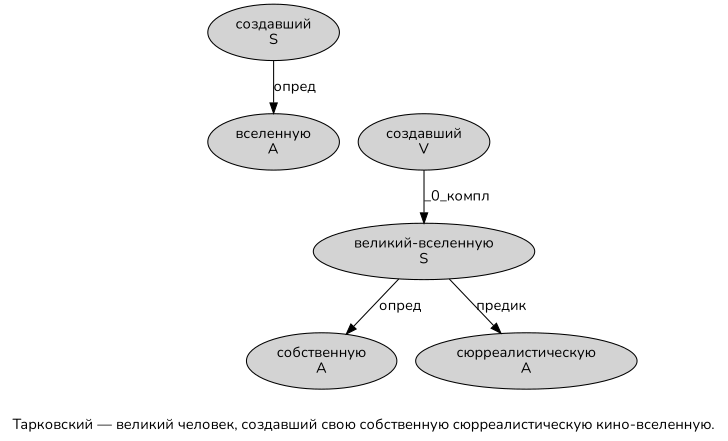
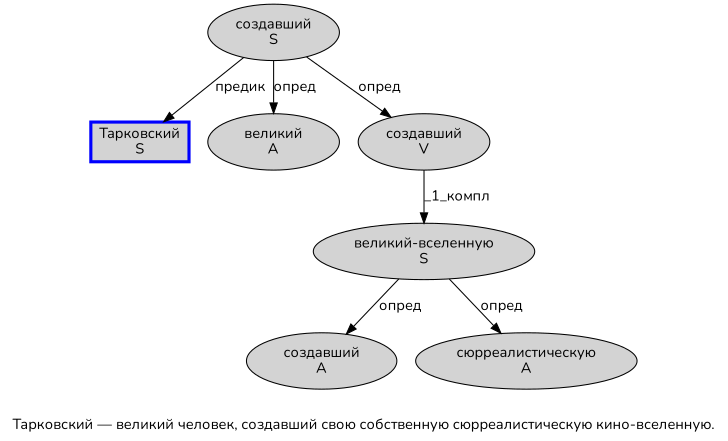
none -> (345, 84)
none -> (140, 142)
(274, 142) -> (274, 142)
(457, 197) -> (457, 197)
(502, 306) -> (502, 306)
(322, 361) -> (322, 361)
